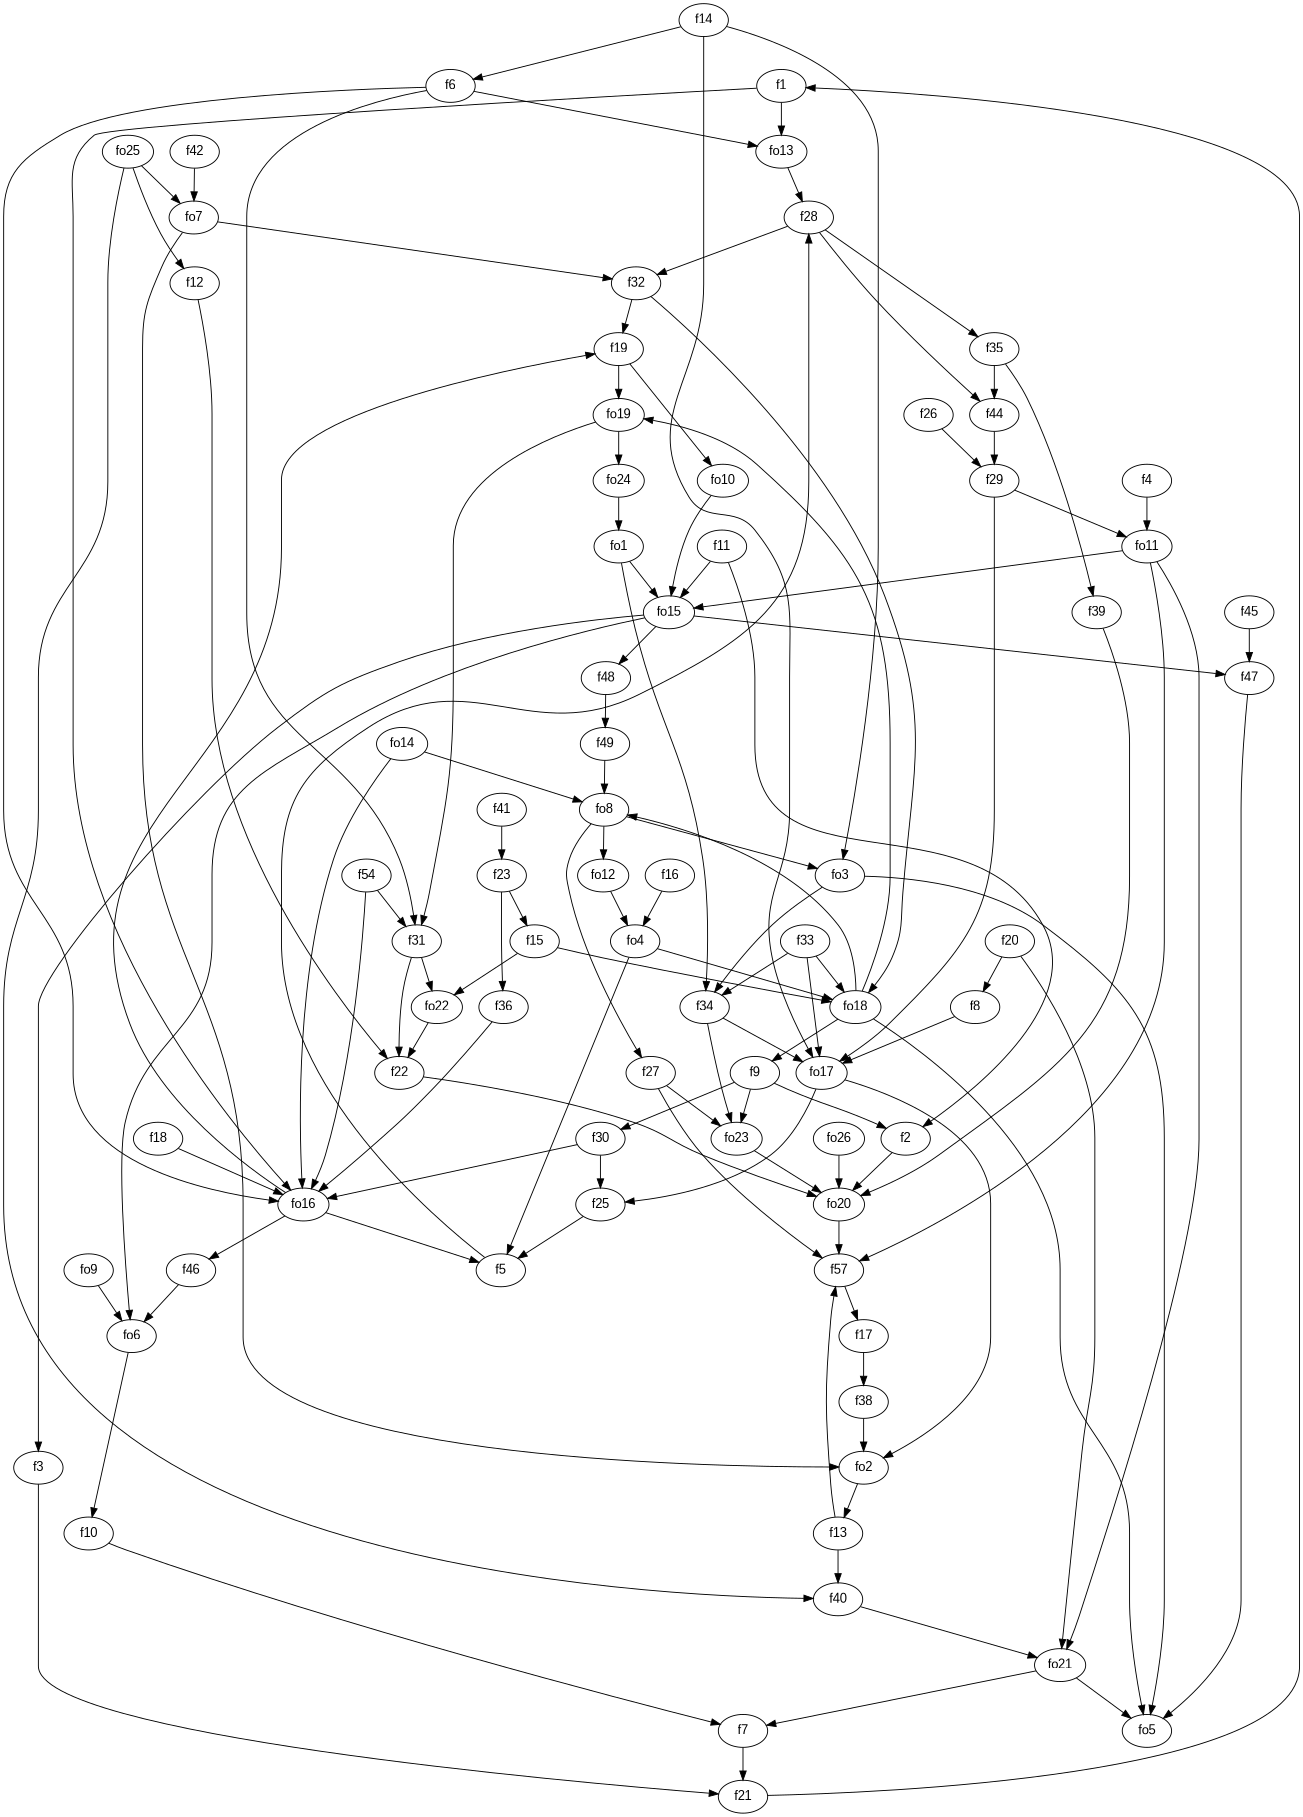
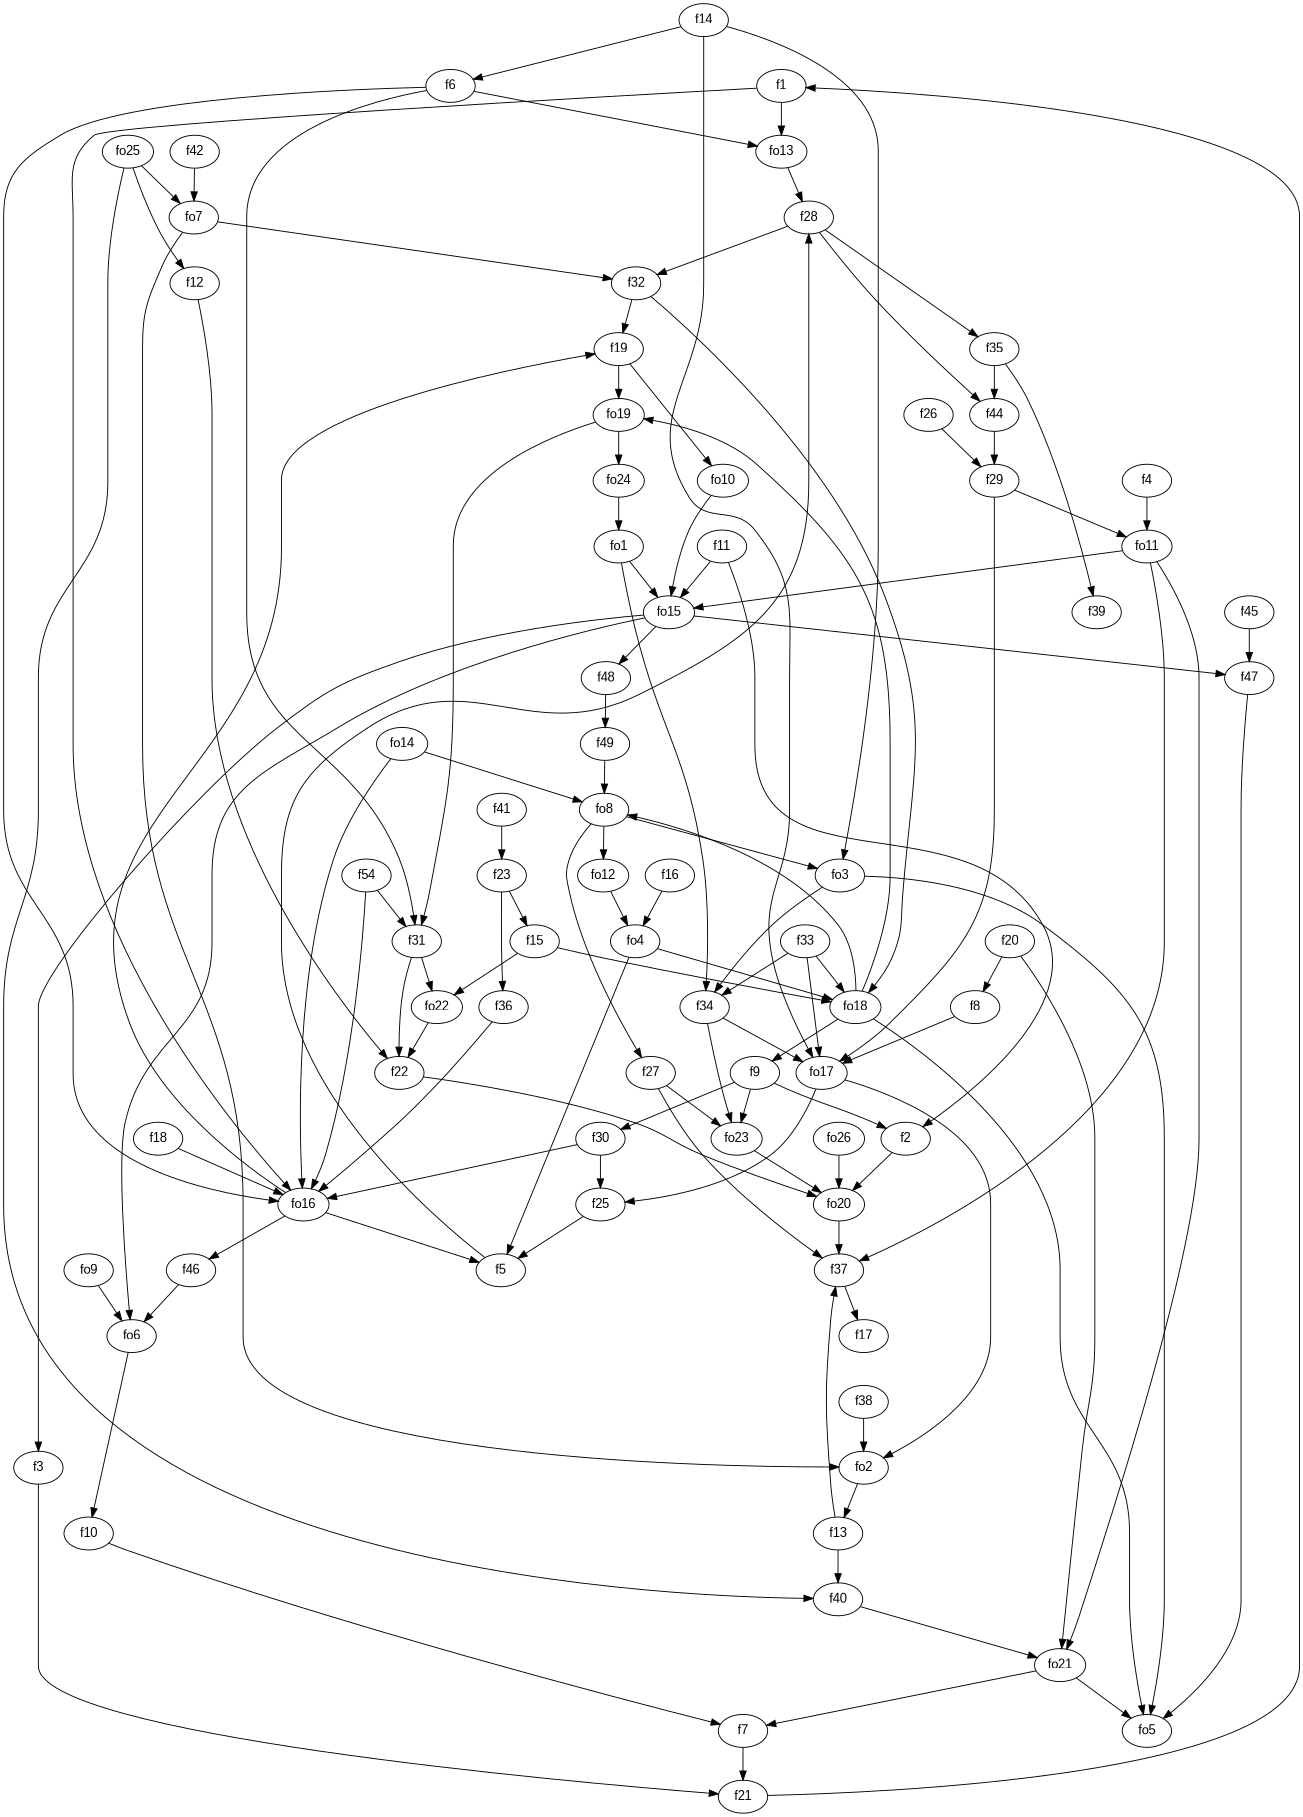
(1118, 967) -> none
(839, 1270) -> (839, 1270)
(864, 1365) -> none
